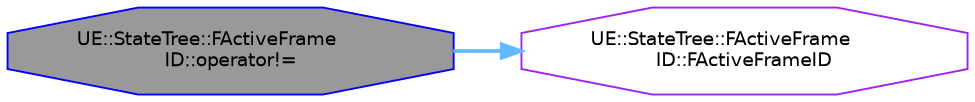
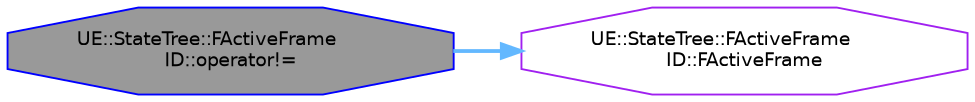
(745, 51) -> (745, 51)
